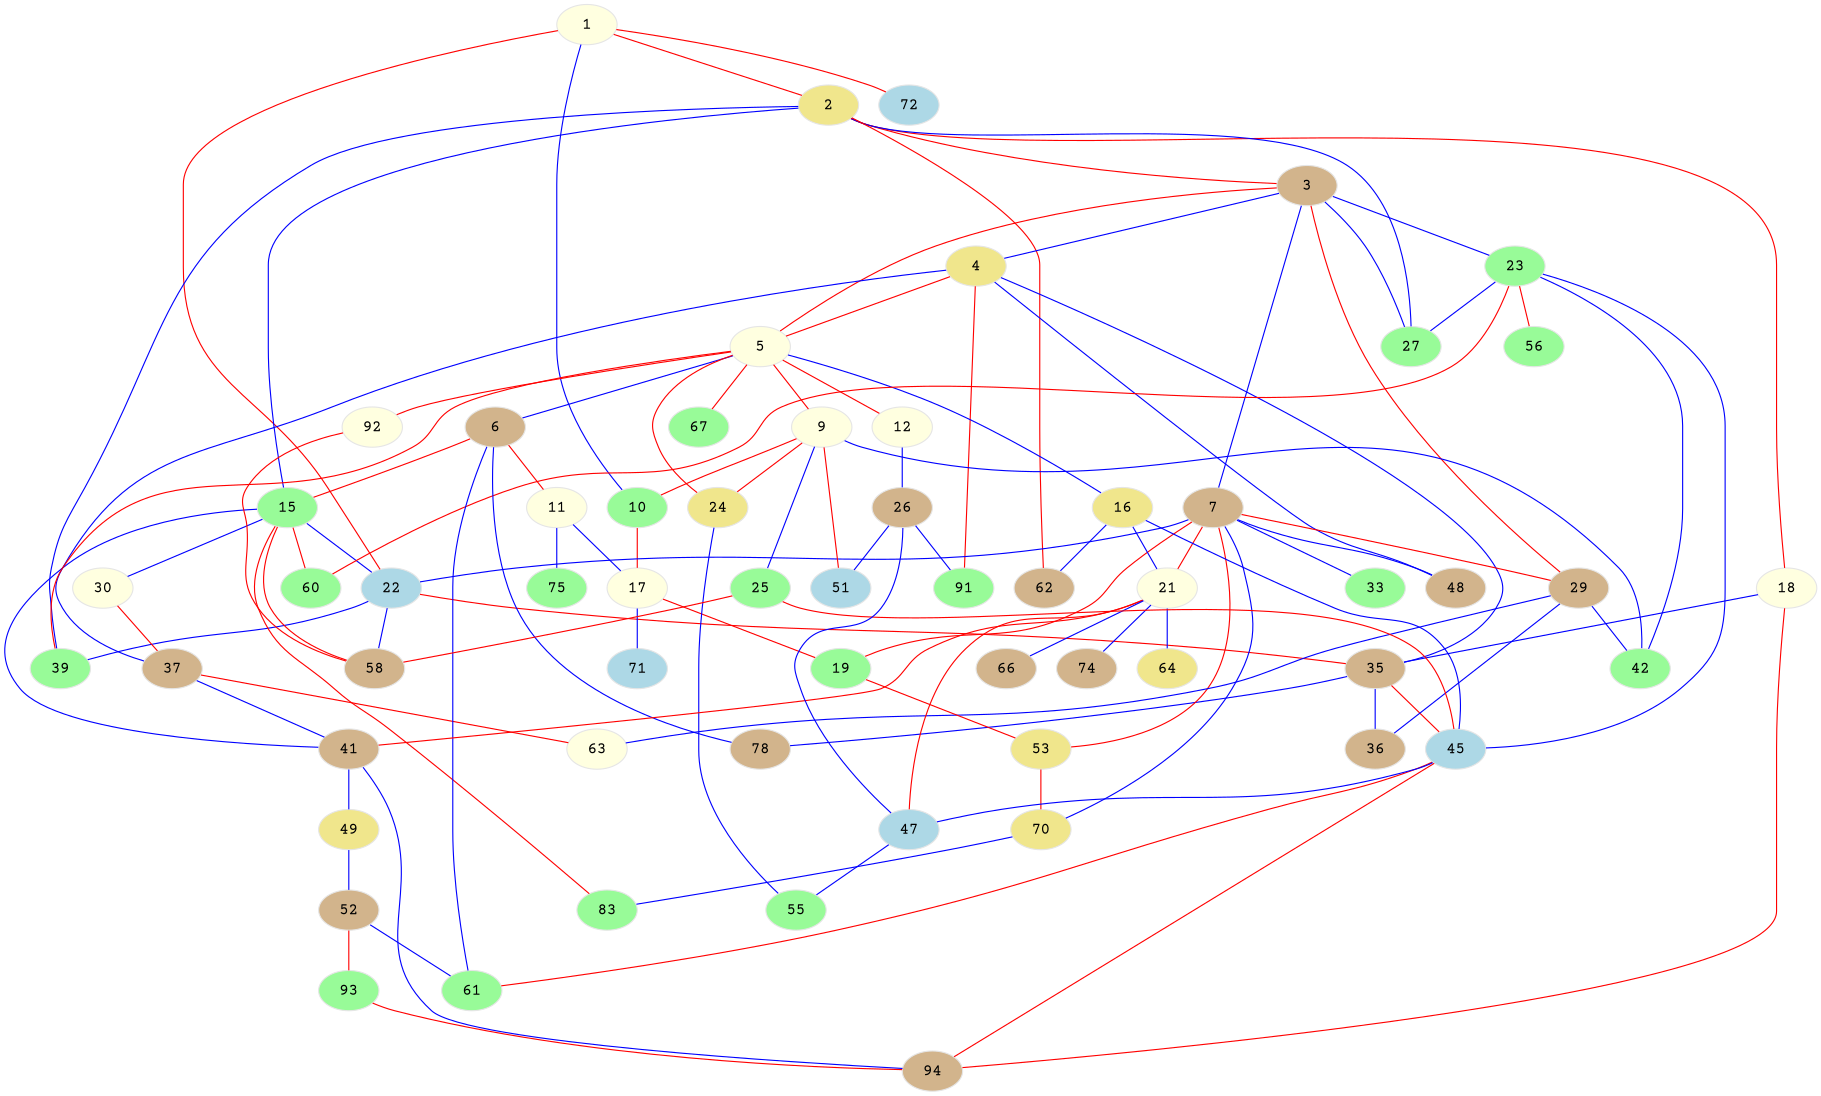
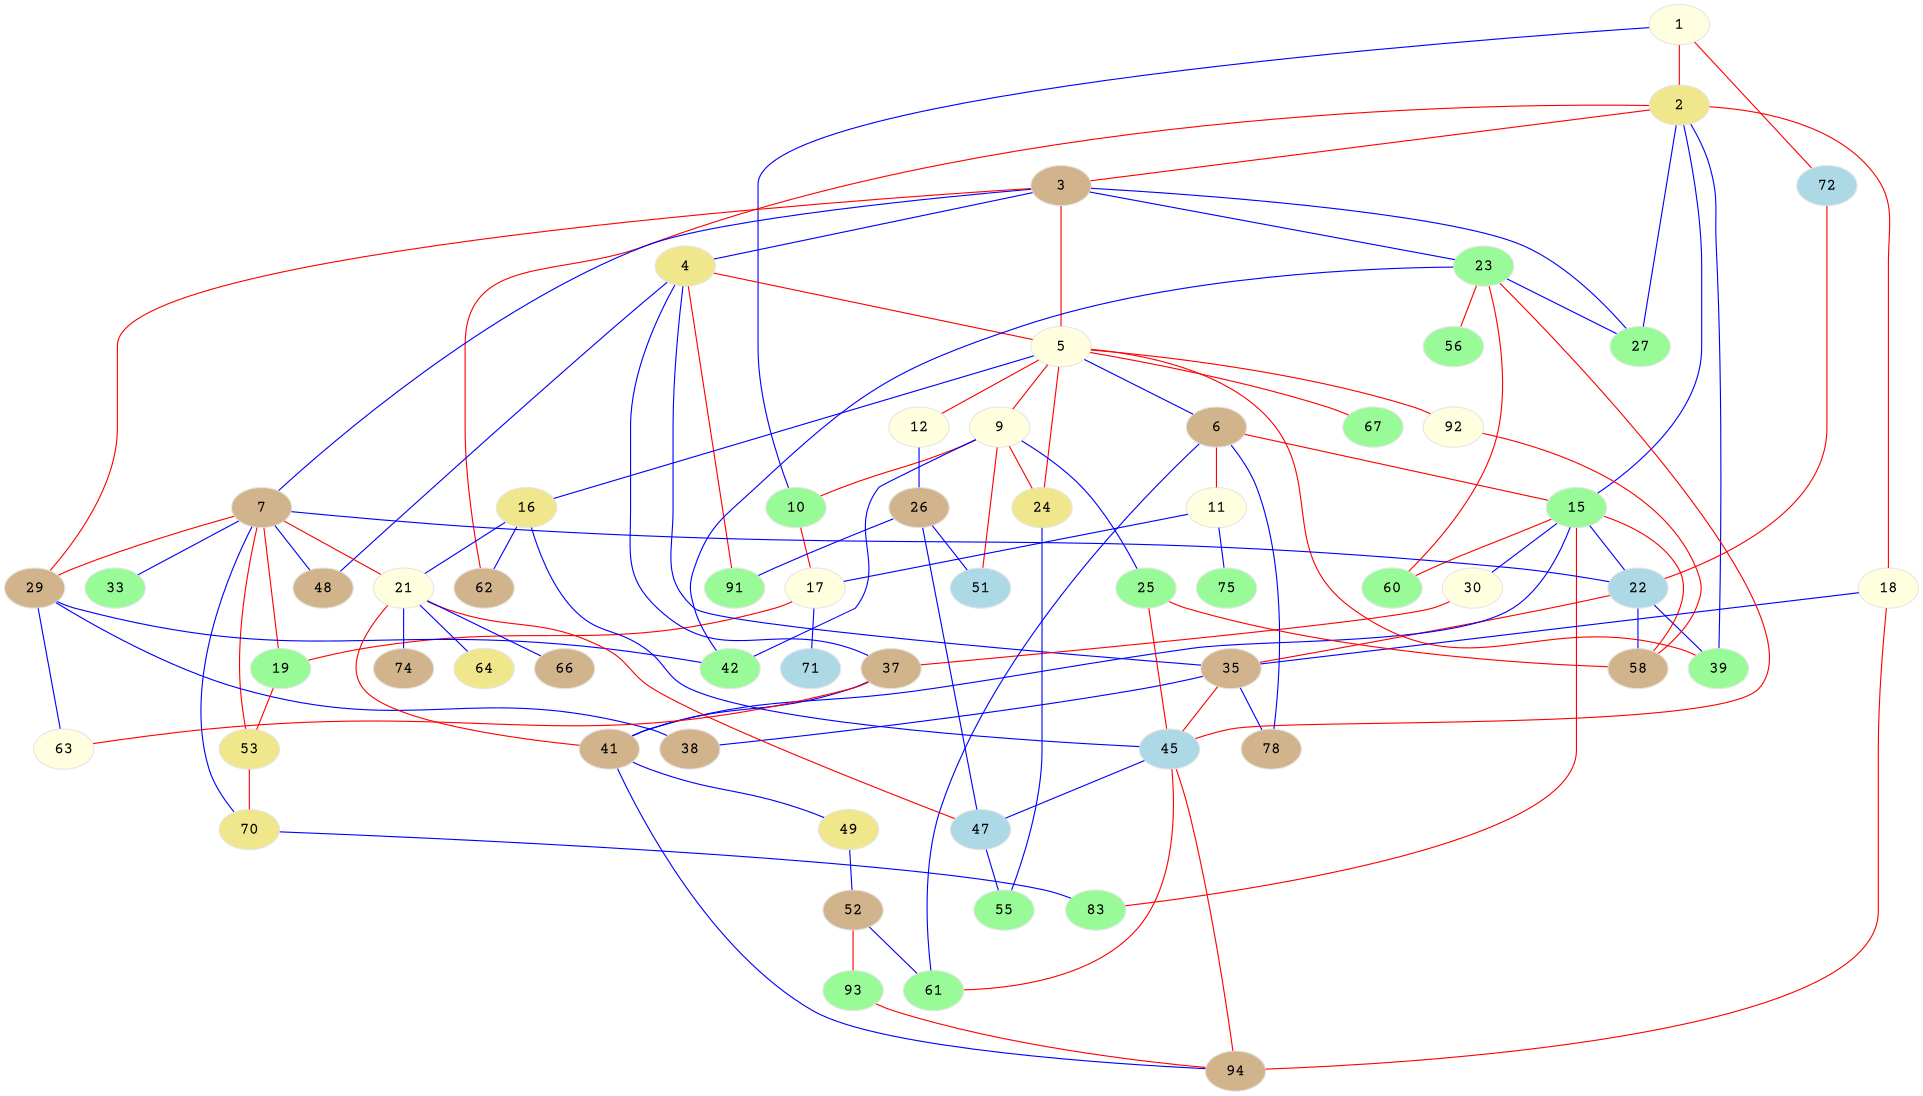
(183, 201) -> (1826, 434)
(1725, 542) -> (1727, 702)
(1375, 749) -> (690, 749)
